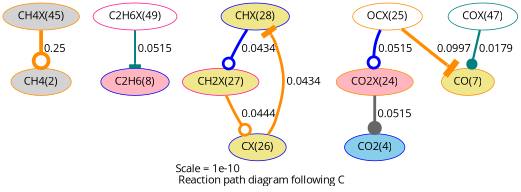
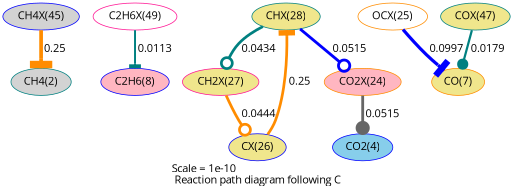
(41, 17) -> (41, 17)
(255, 17) -> (286, 17)
(483, 17) -> (475, 17)
(41, 42) -> (41, 45)
(376, 43) -> (320, 45)
(239, 44) -> (243, 39)
(424, 47) -> (420, 48)
(153, 49) -> (153, 49)
(41, 82) -> (41, 82)
(302, 82) -> (298, 82)
